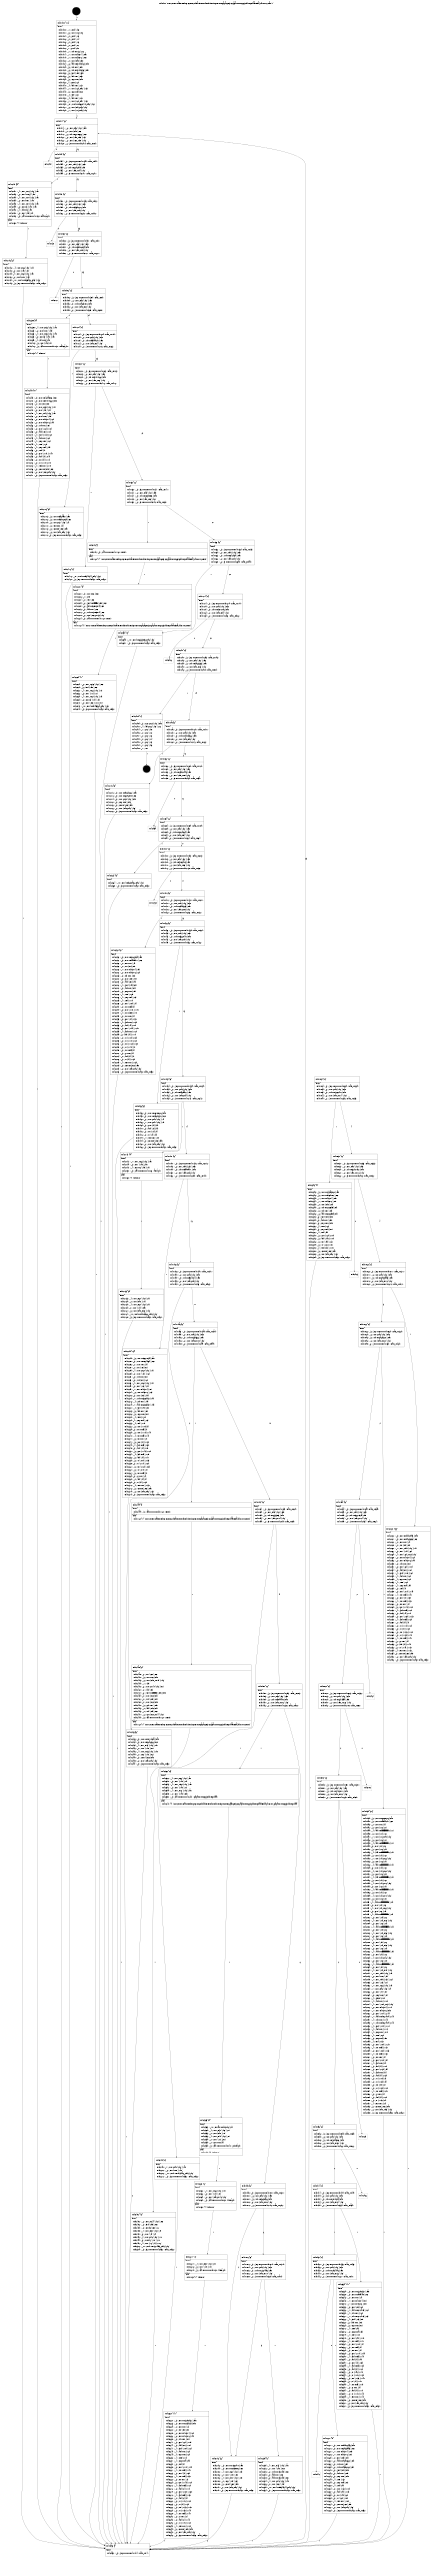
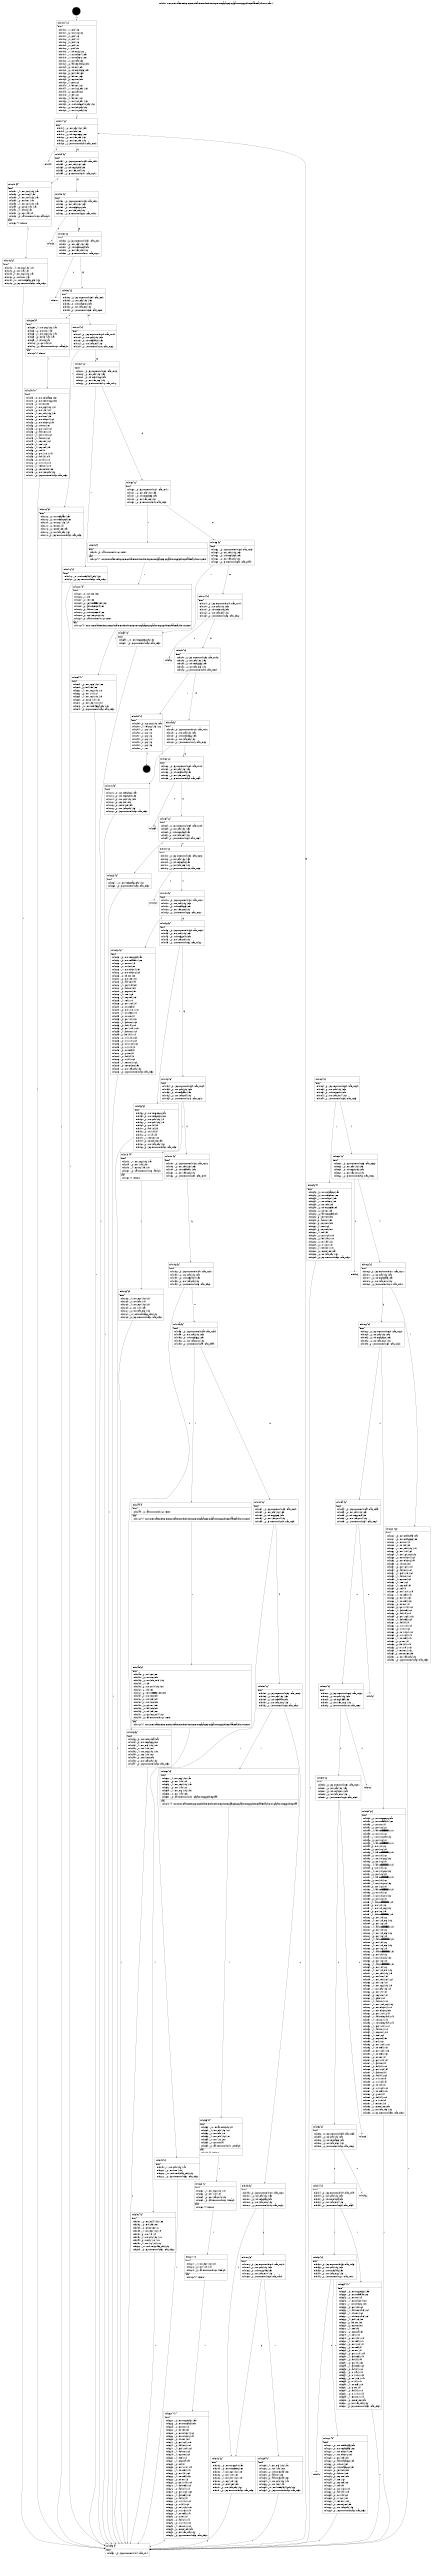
(145, 1423) -> none
